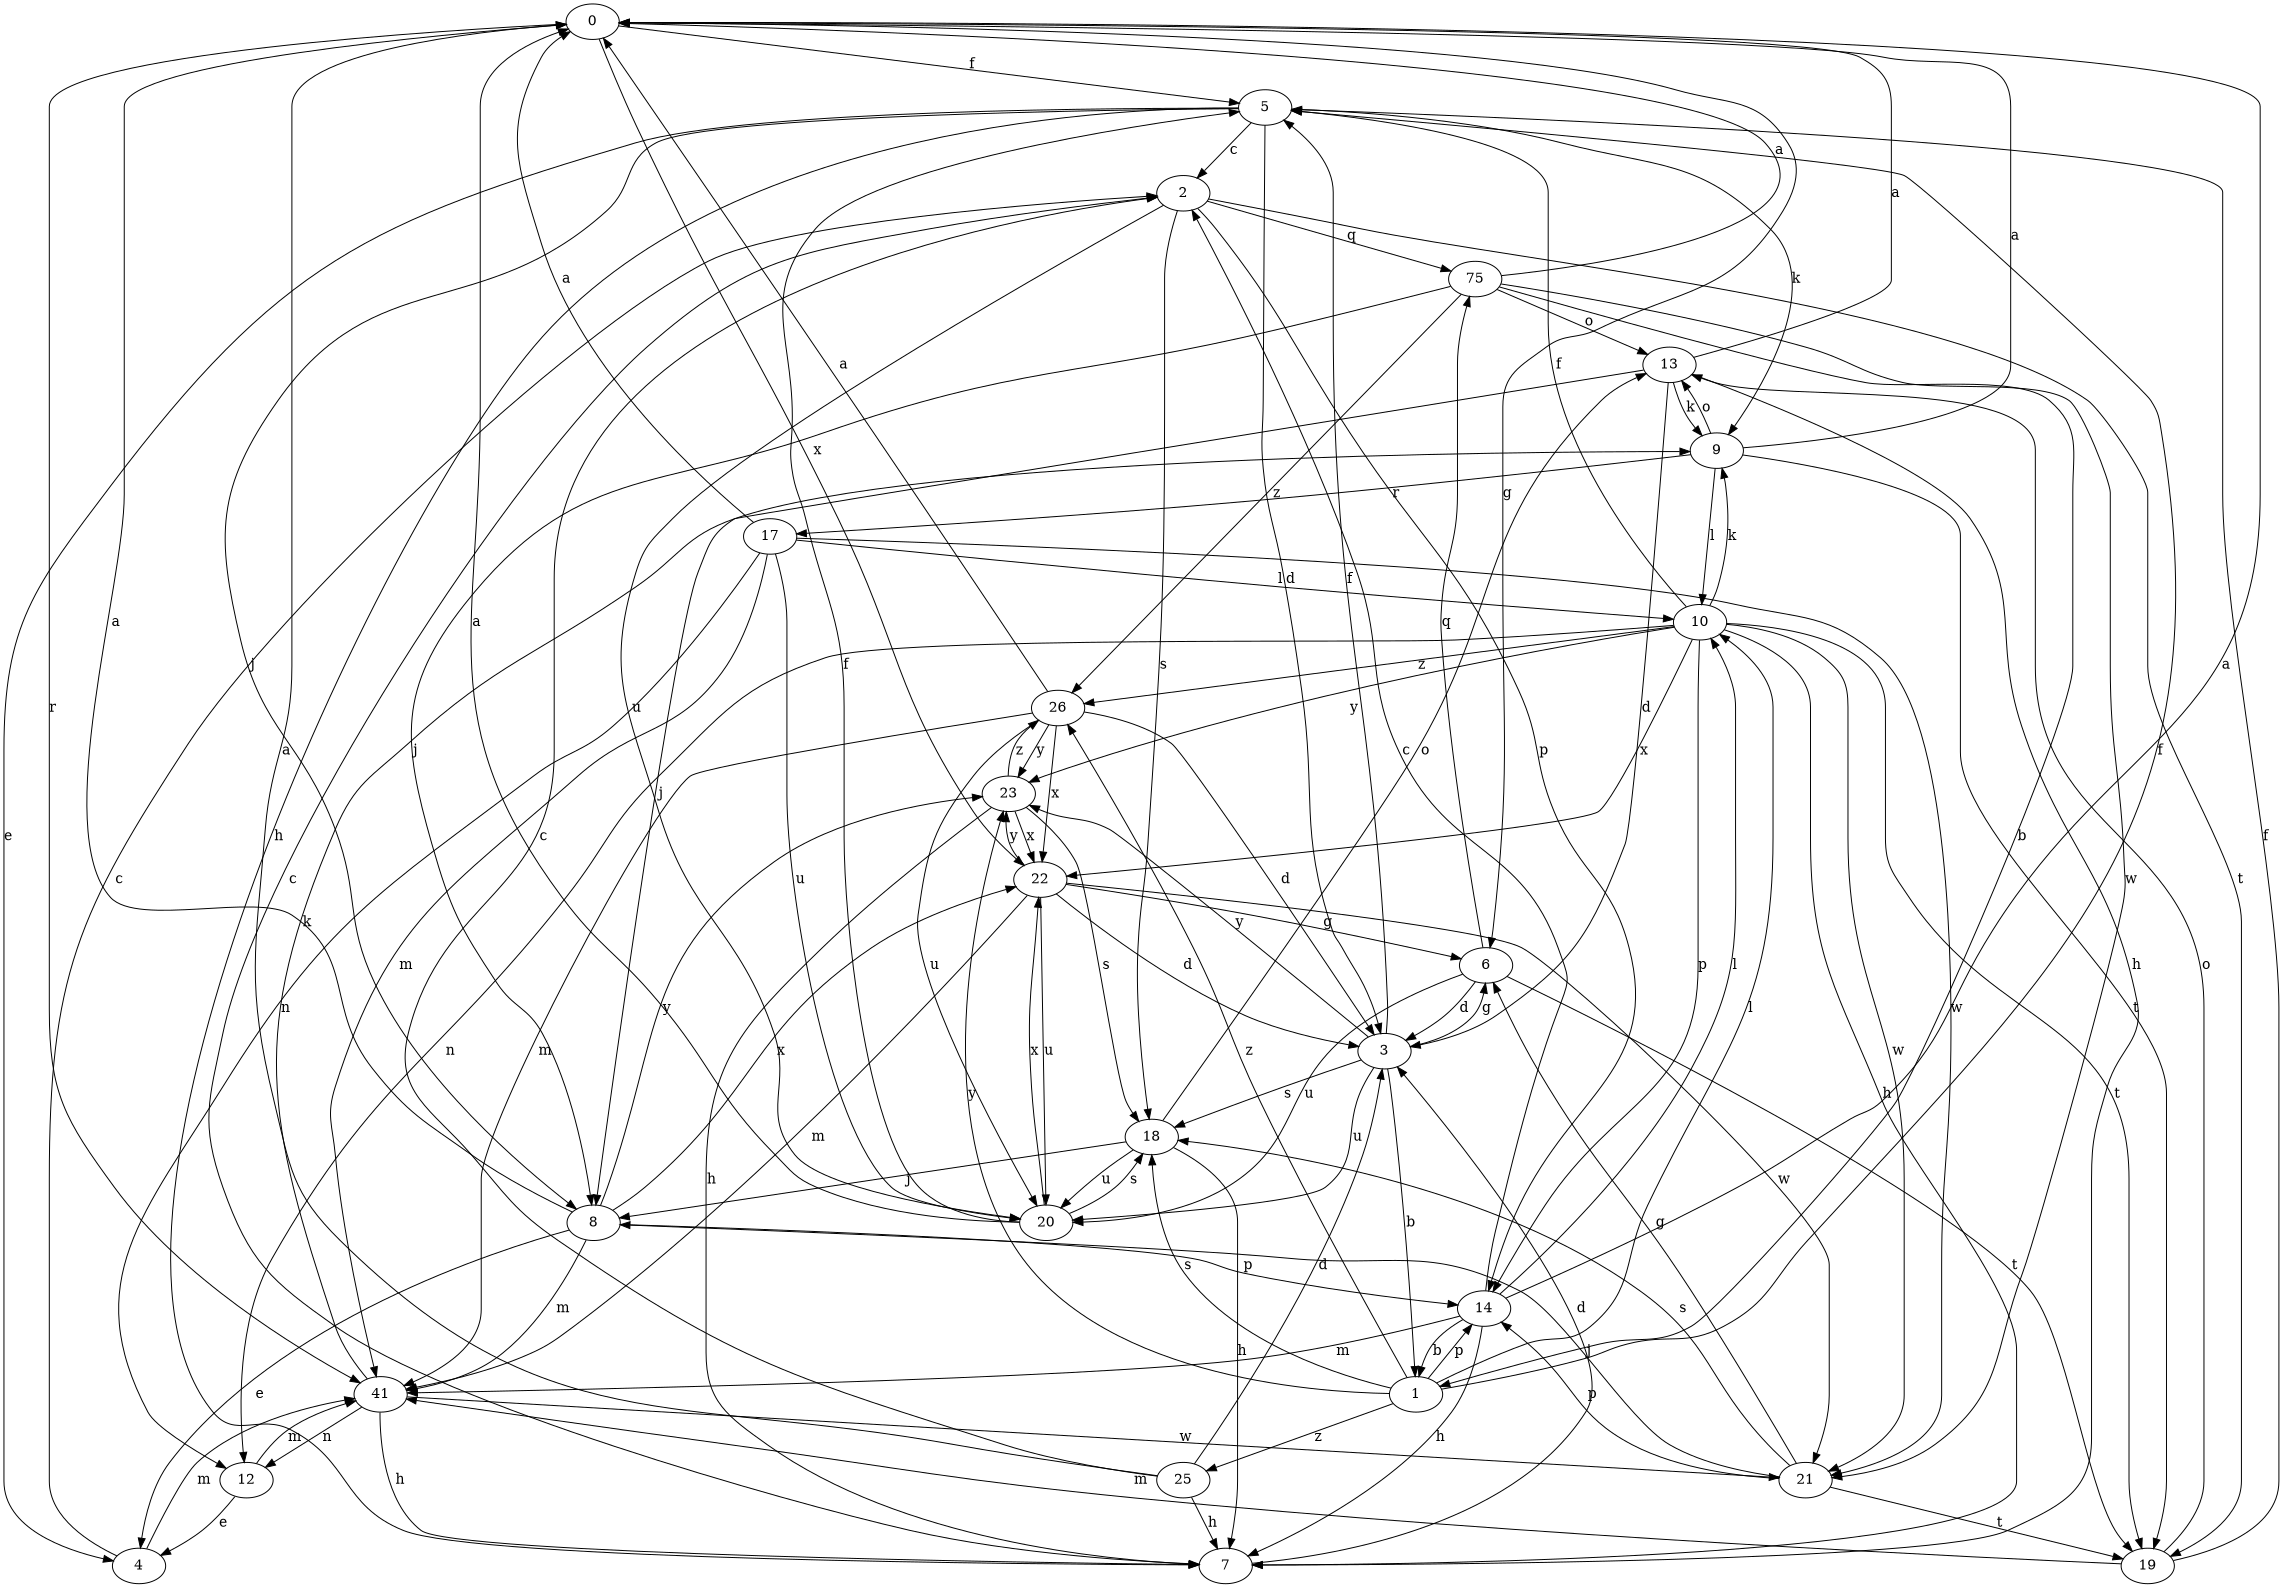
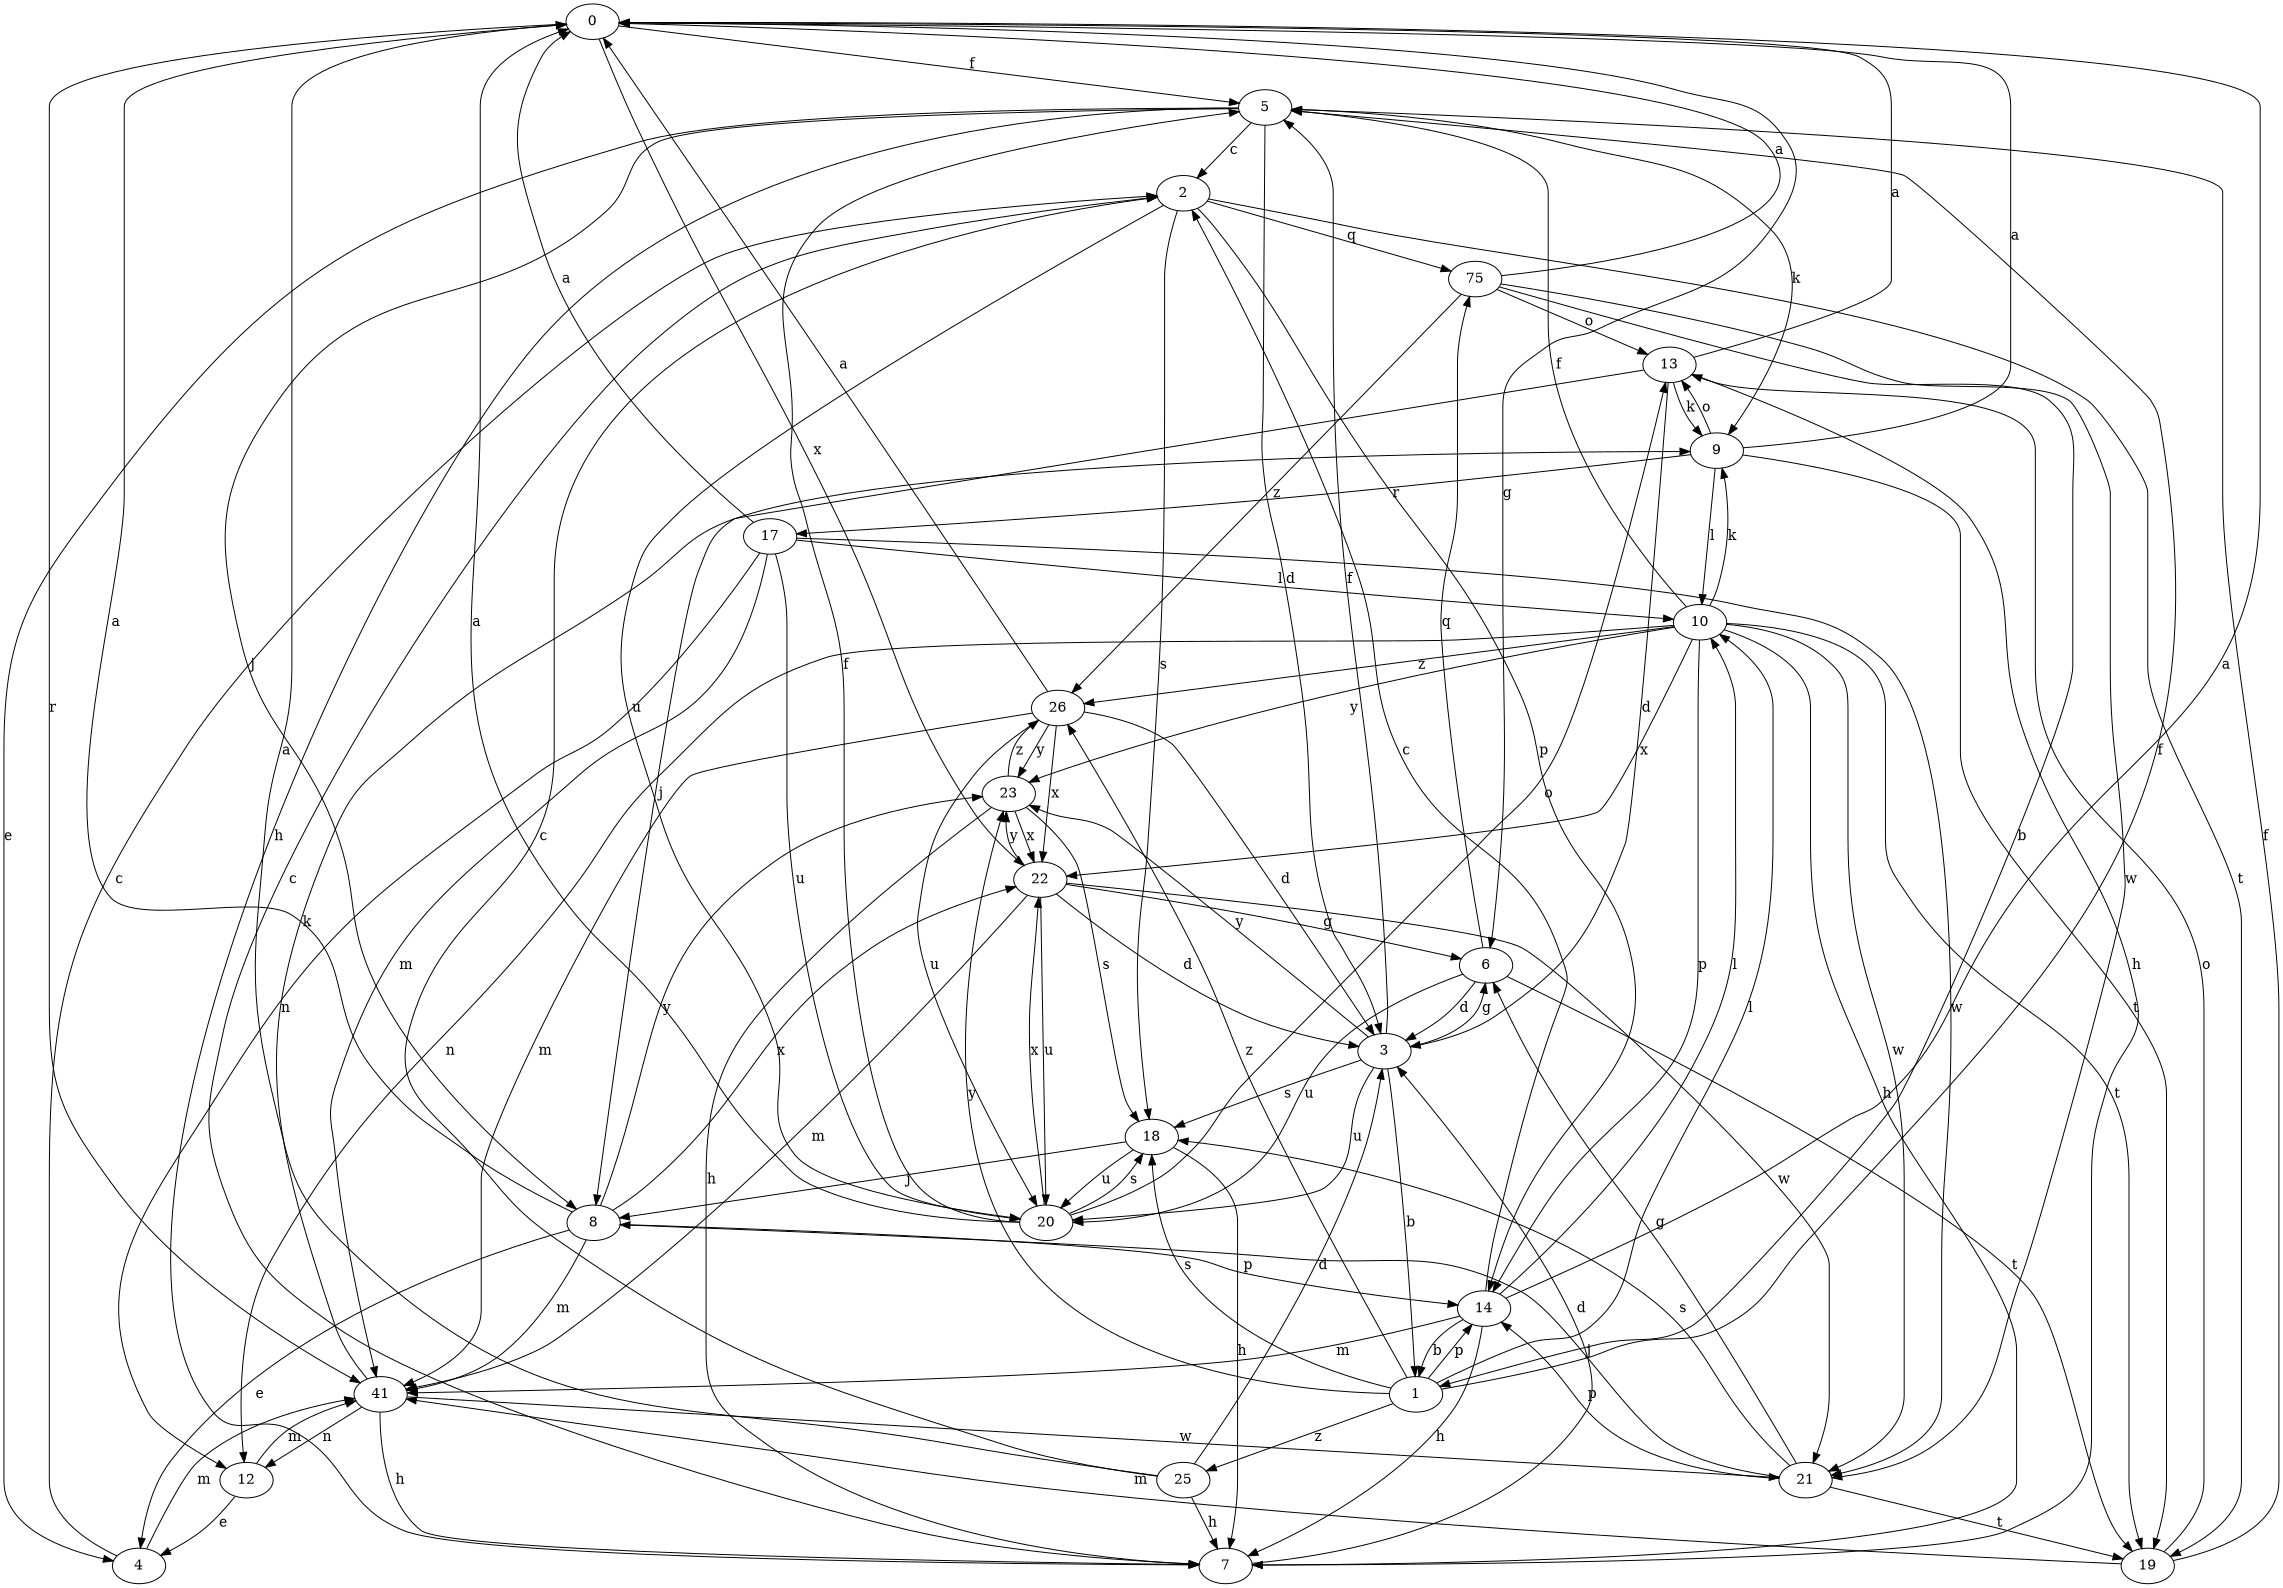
(626, 487) -> none
(1415, 753) -> (1457, 866)
